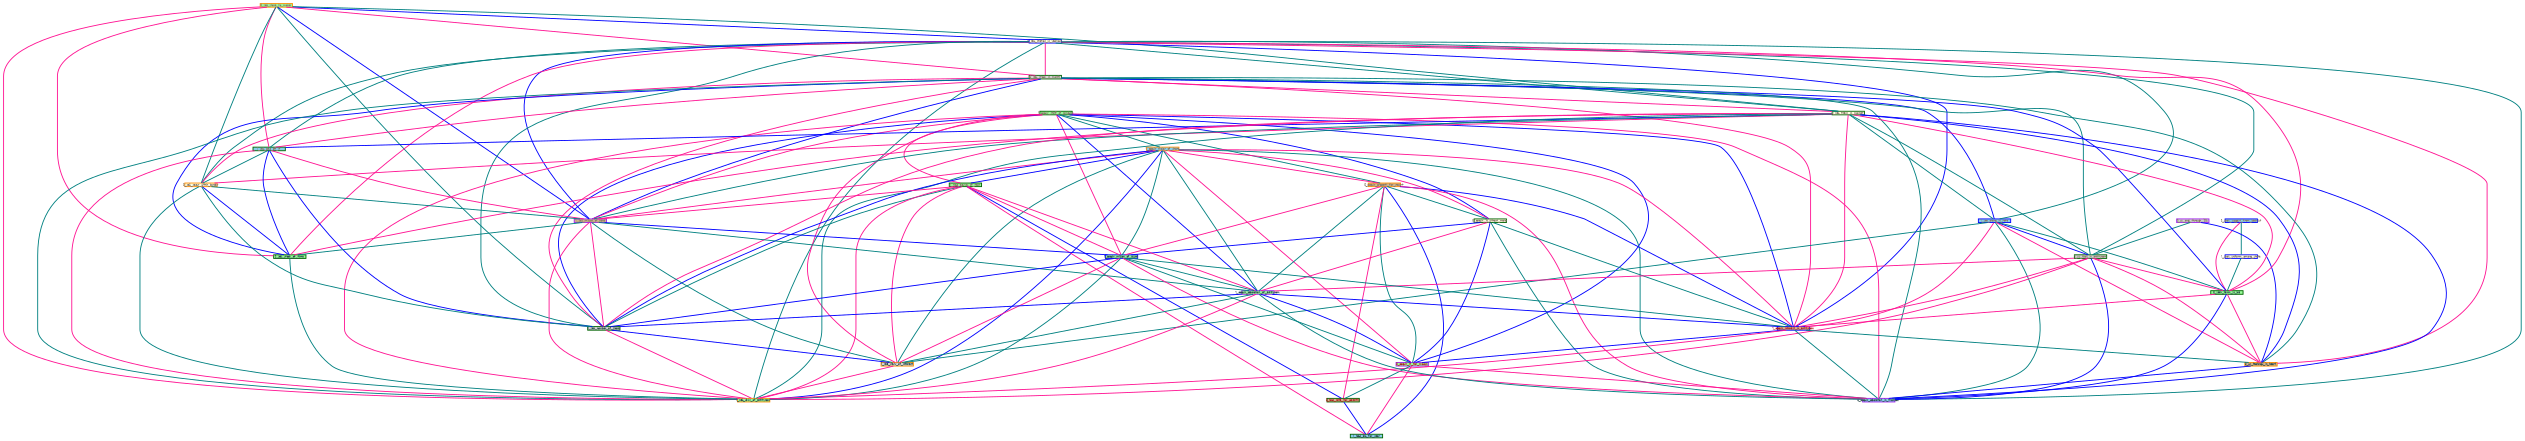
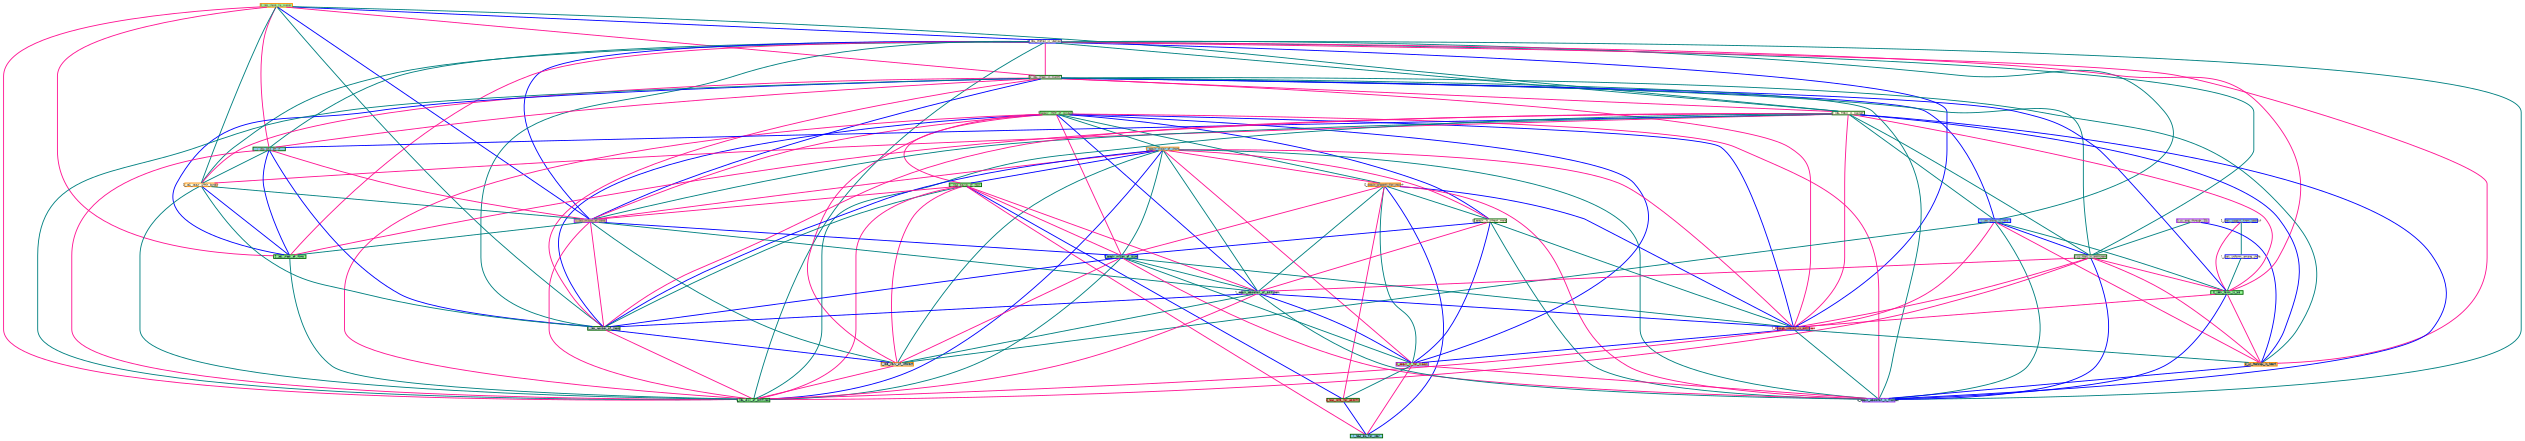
(1794, 328) -> (1794, 328)
(754, 400) -> (754, 400)
